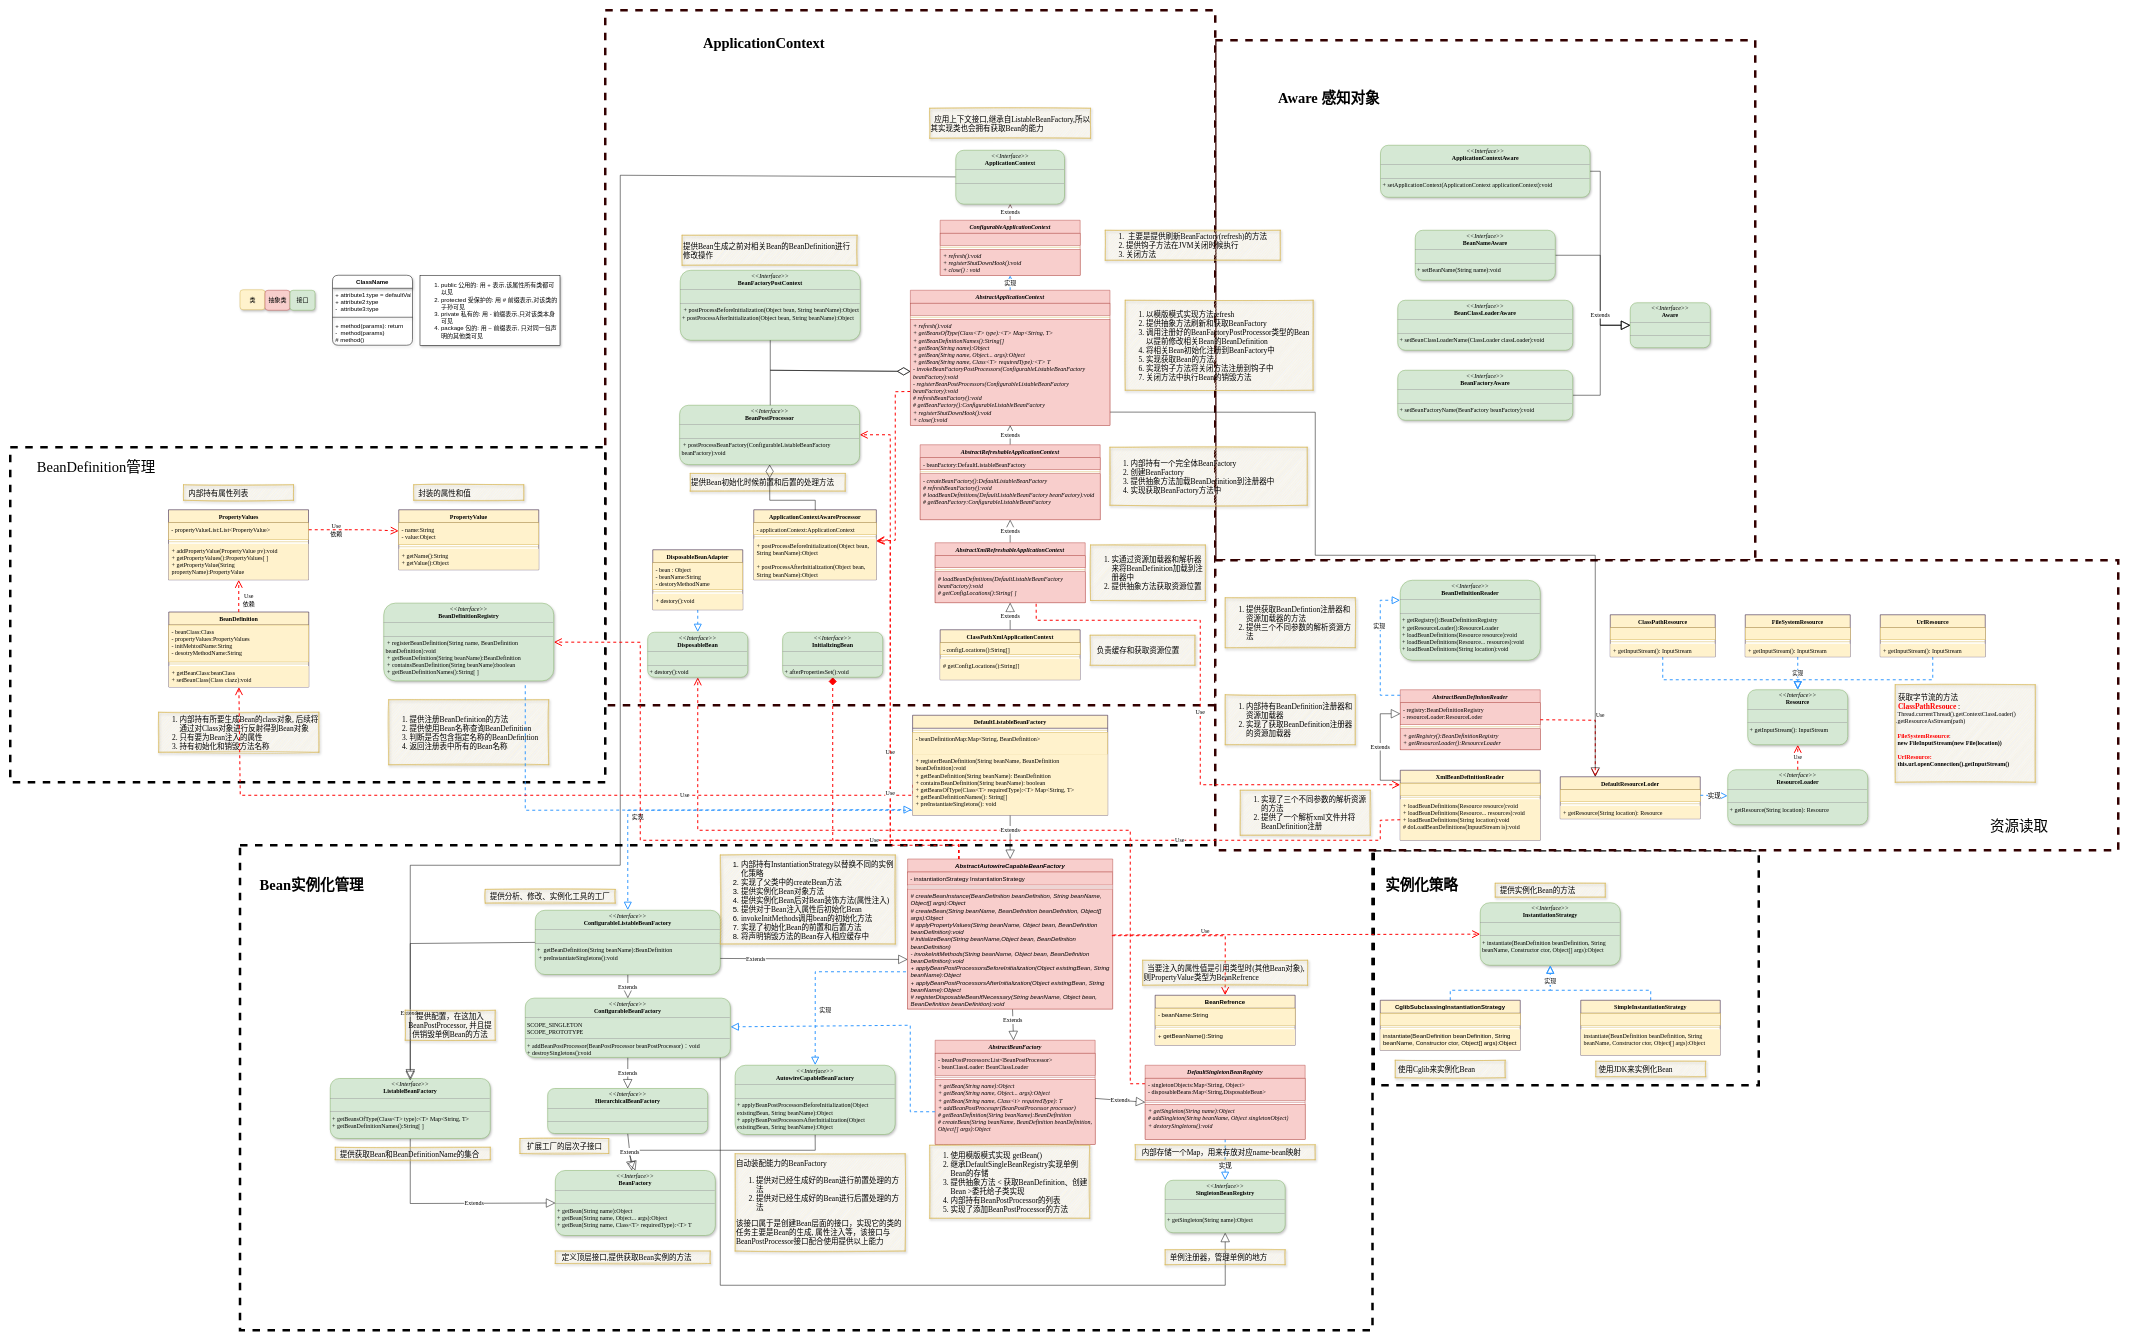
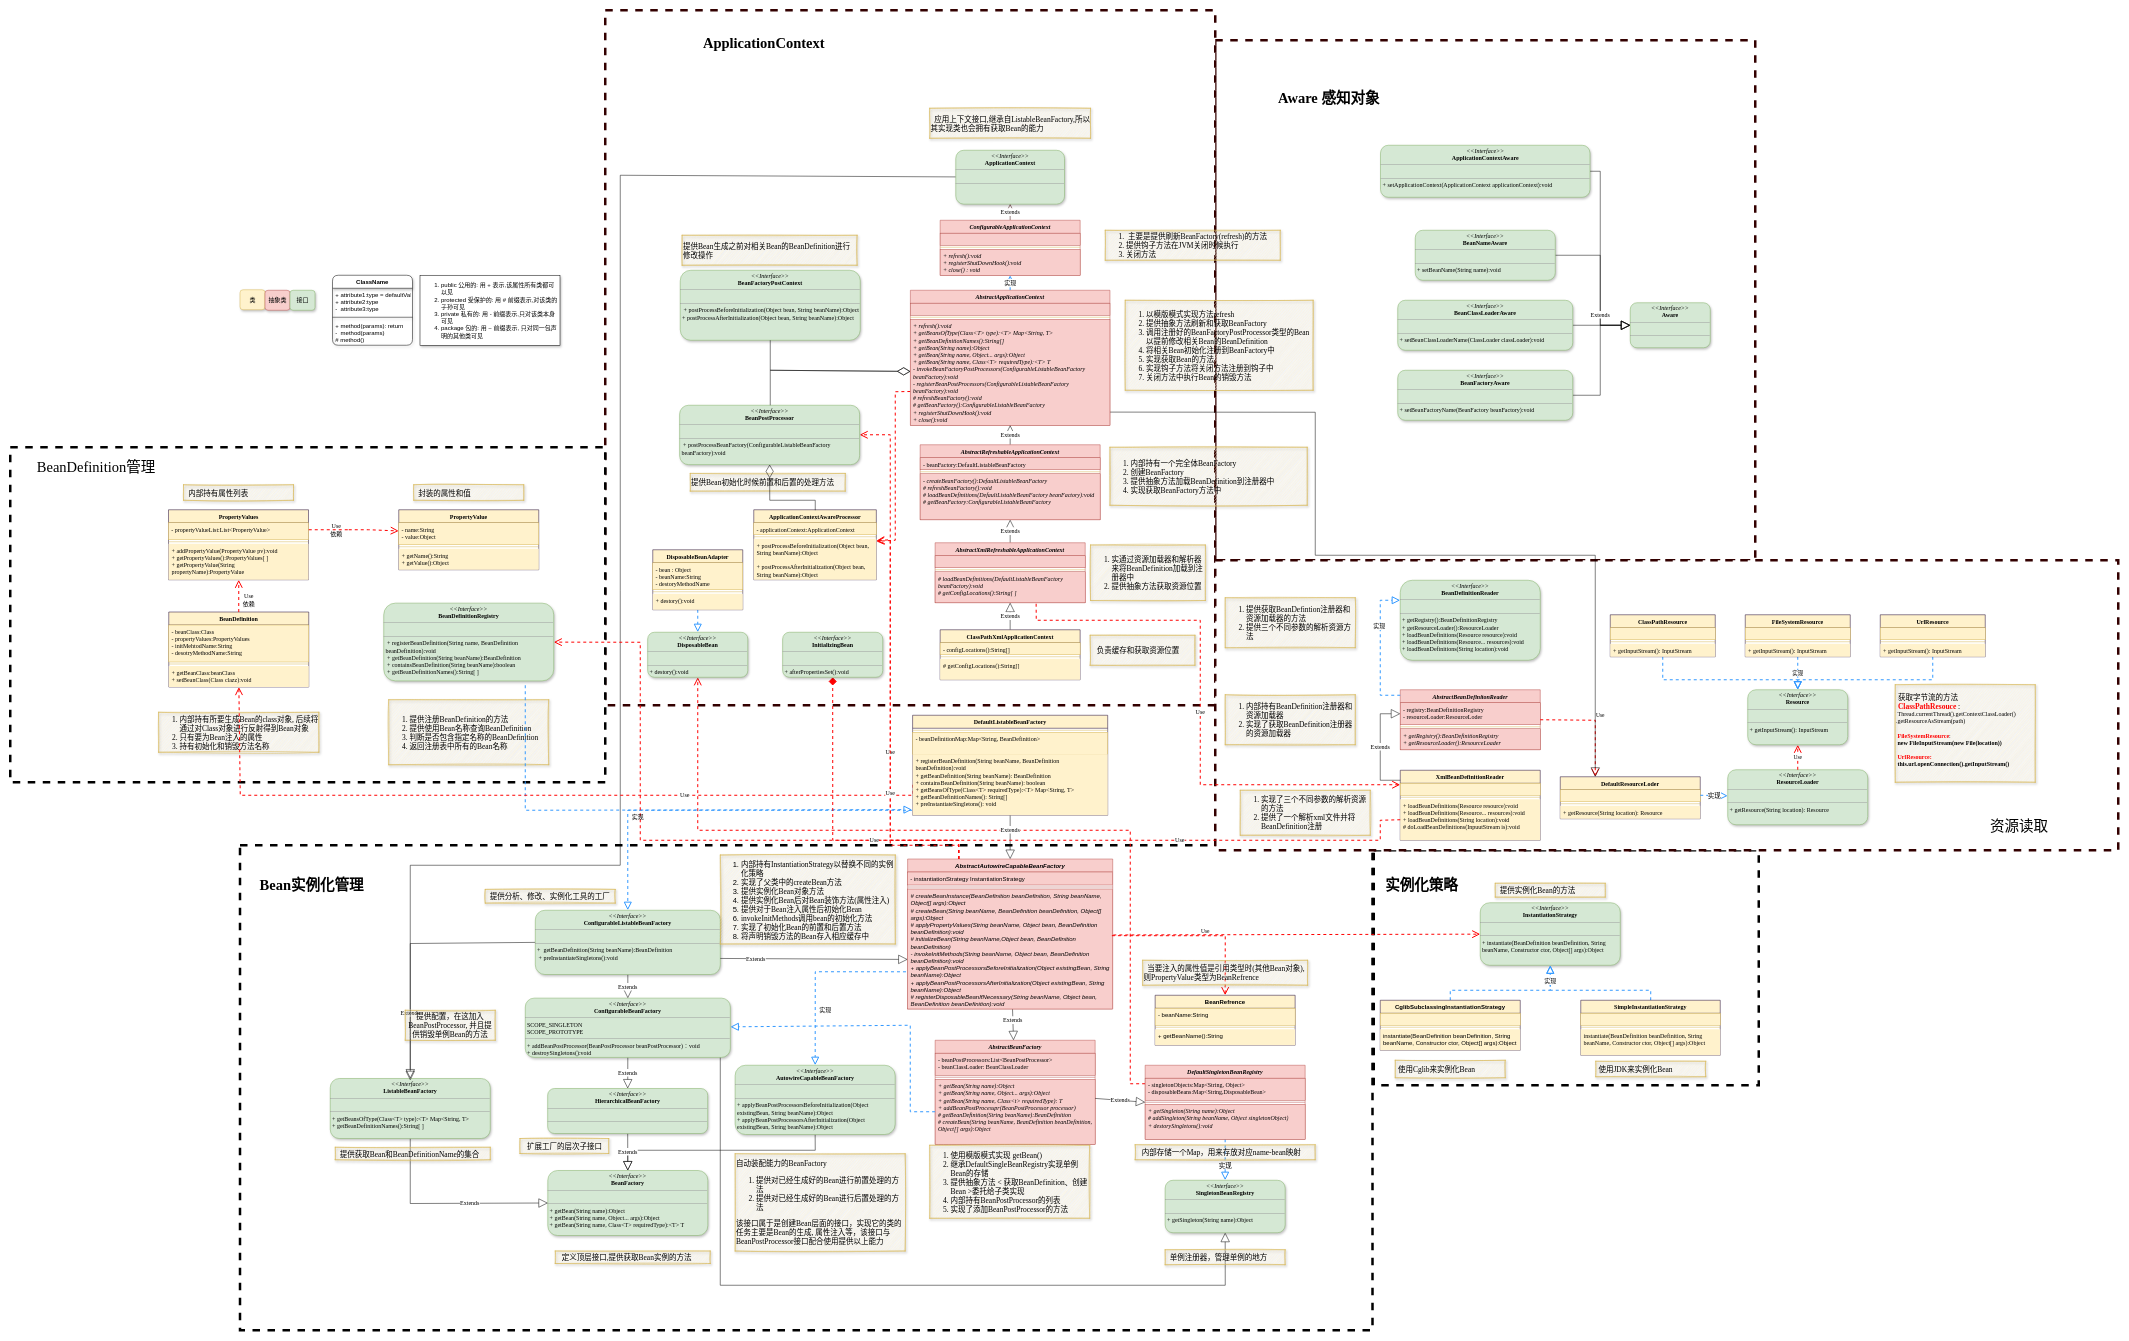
none -> (1585, 325)
(635, 1203) -> (628, 1203)
